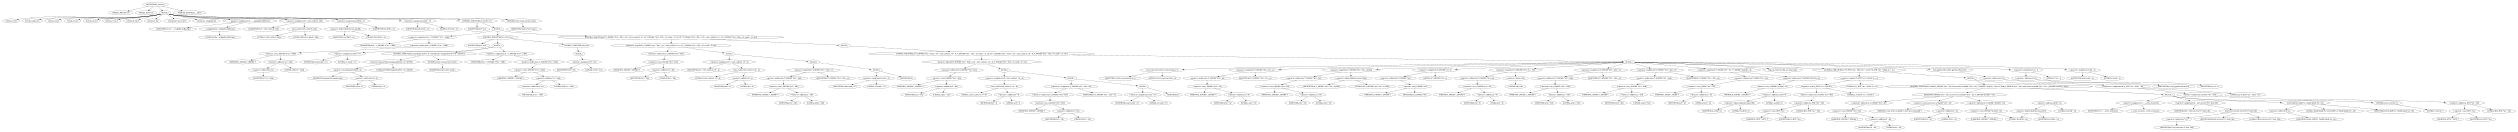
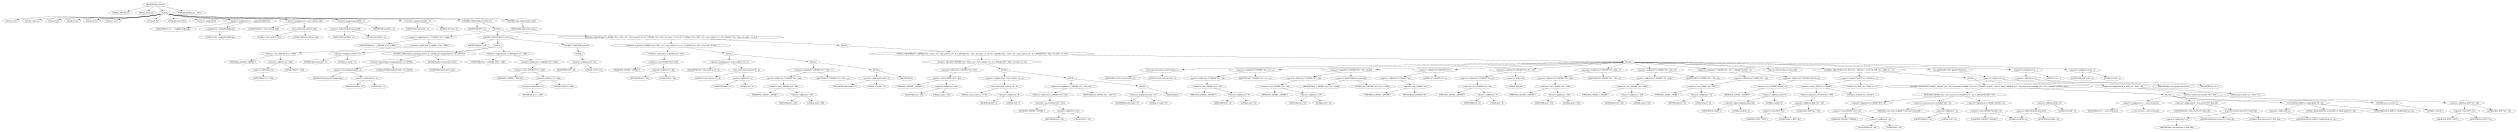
(133, 21) -> none
